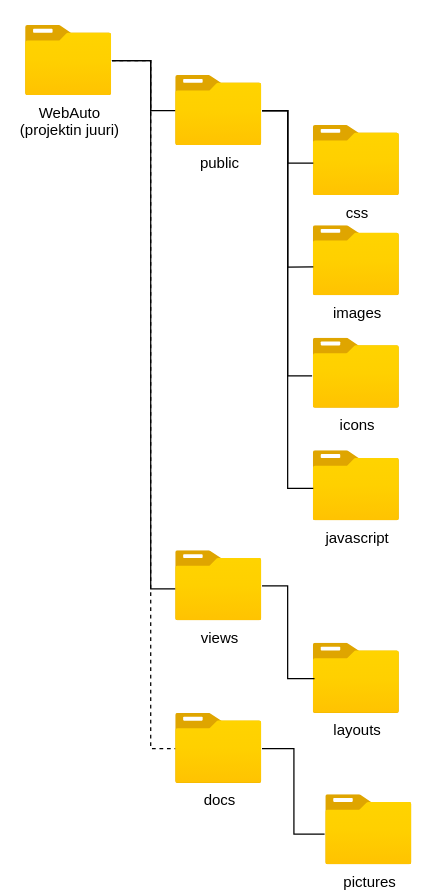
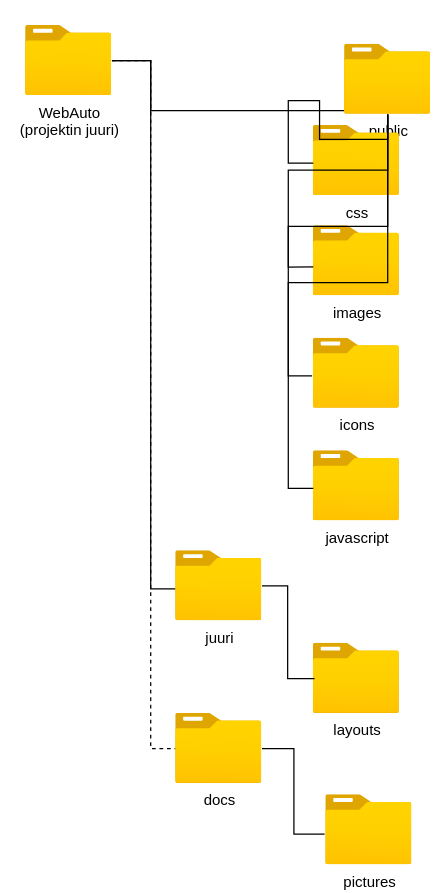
(219, 111) -> (388, 79)
(220, 638) -> (220, 638)
